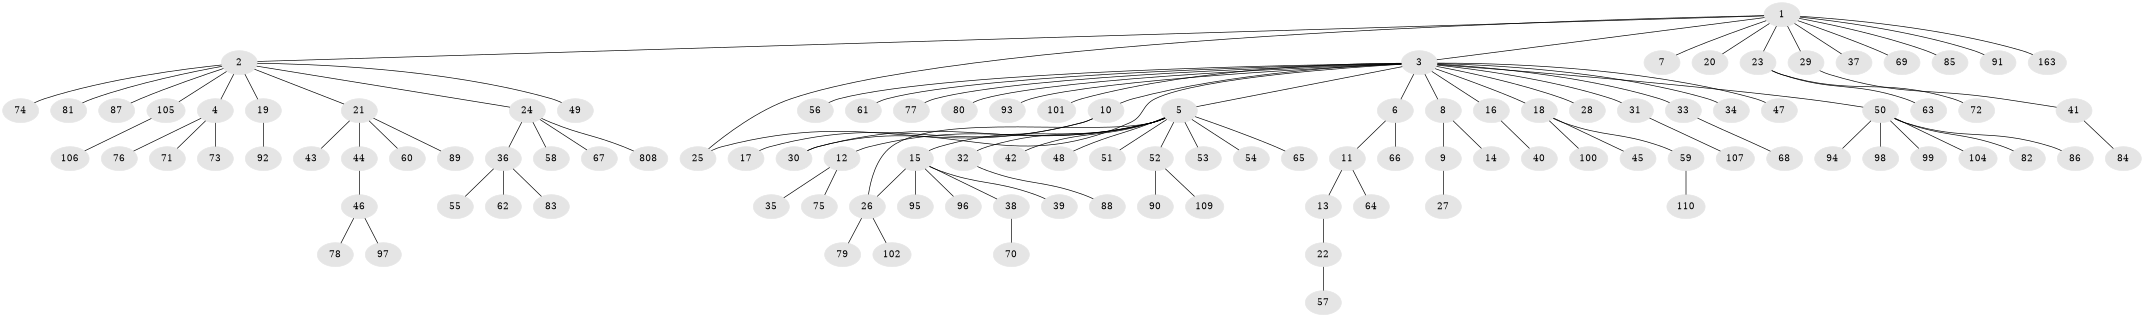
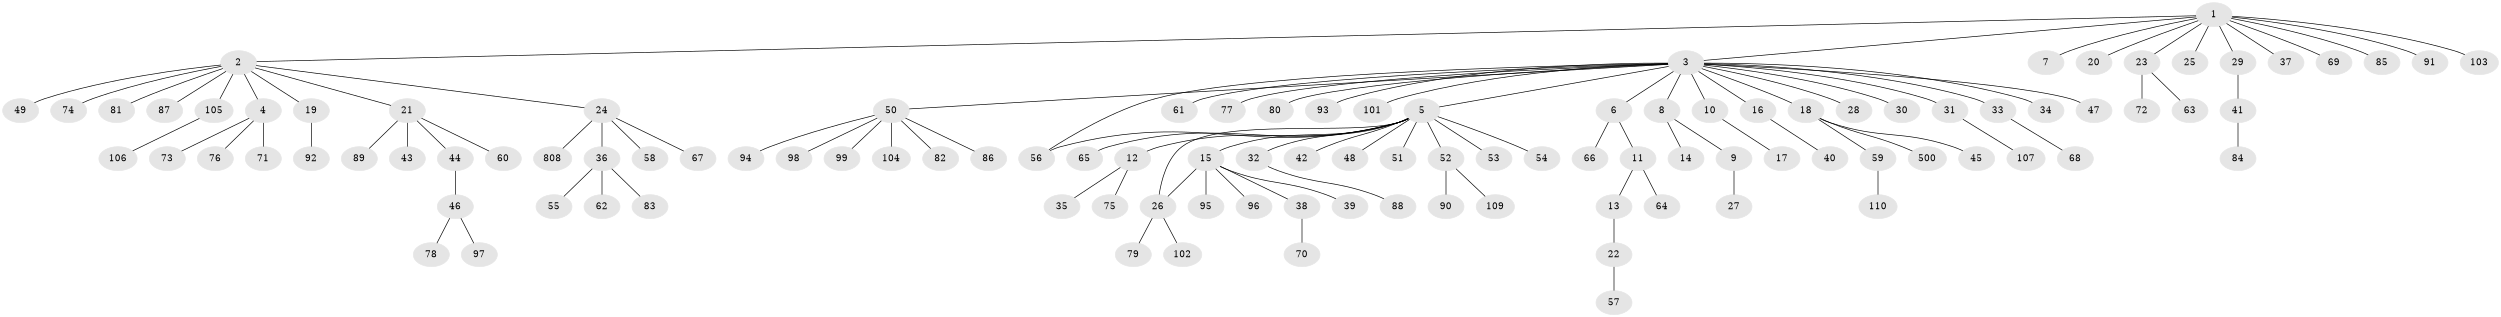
(2047, 63) -> (2479, 63)
(825, 132) -> none
(986, 133) -> (1157, 132)
(1589, 159) -> (1927, 159)
